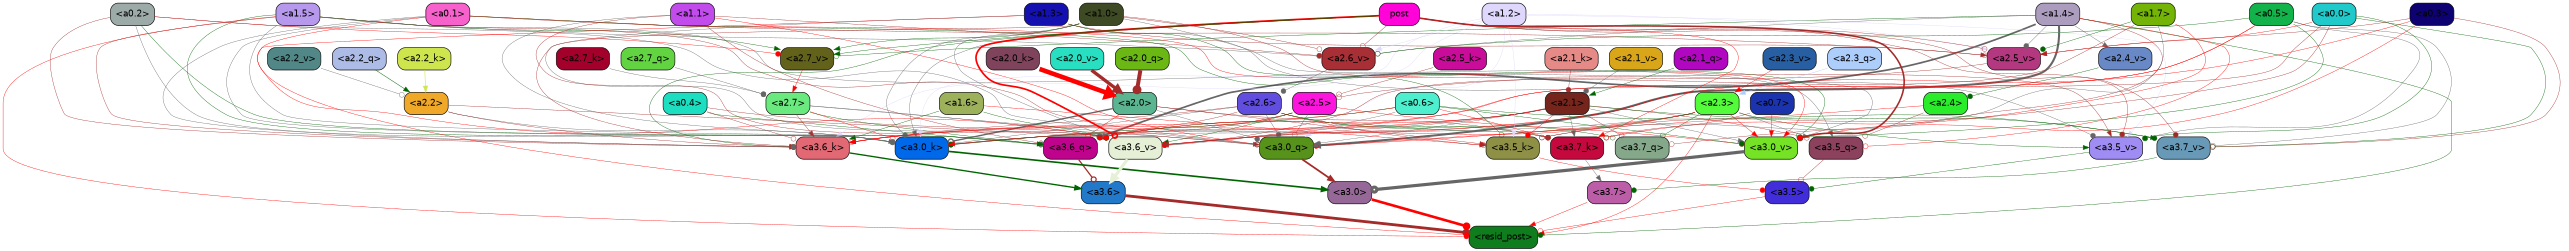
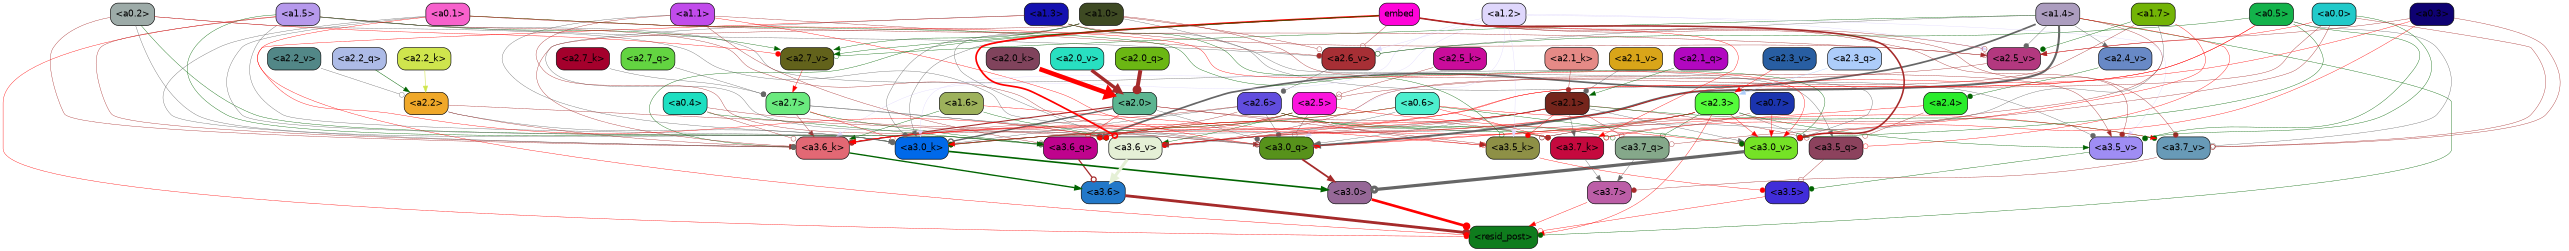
(1399, 14) -> (1399, 14)
(2363, 113) -> (2363, 113)
none -> (1042, 116)
(1795, 117) -> (1795, 117)
(2527, 117) -> (2527, 117)
(1621, 126) -> (1621, 126)
none -> (1628, 168)
(1936, 177) -> (1936, 177)
